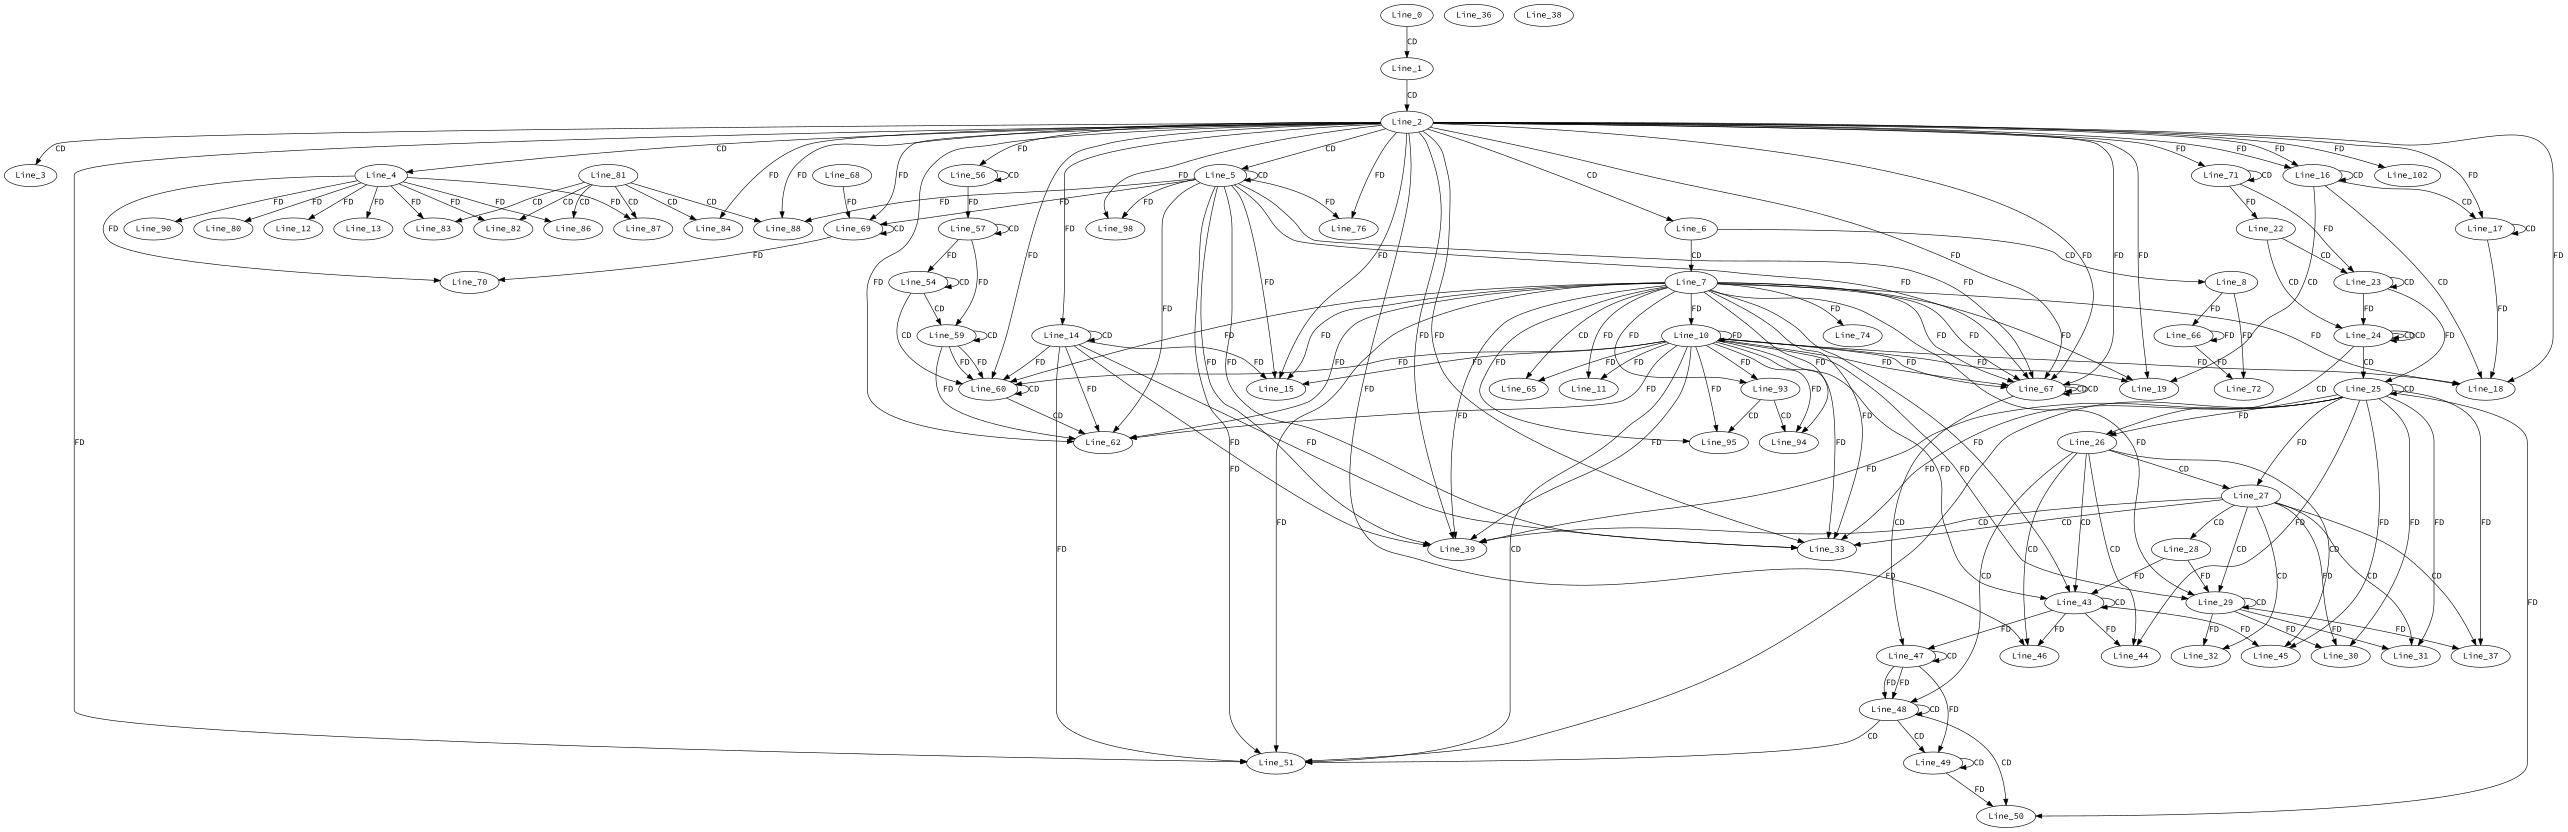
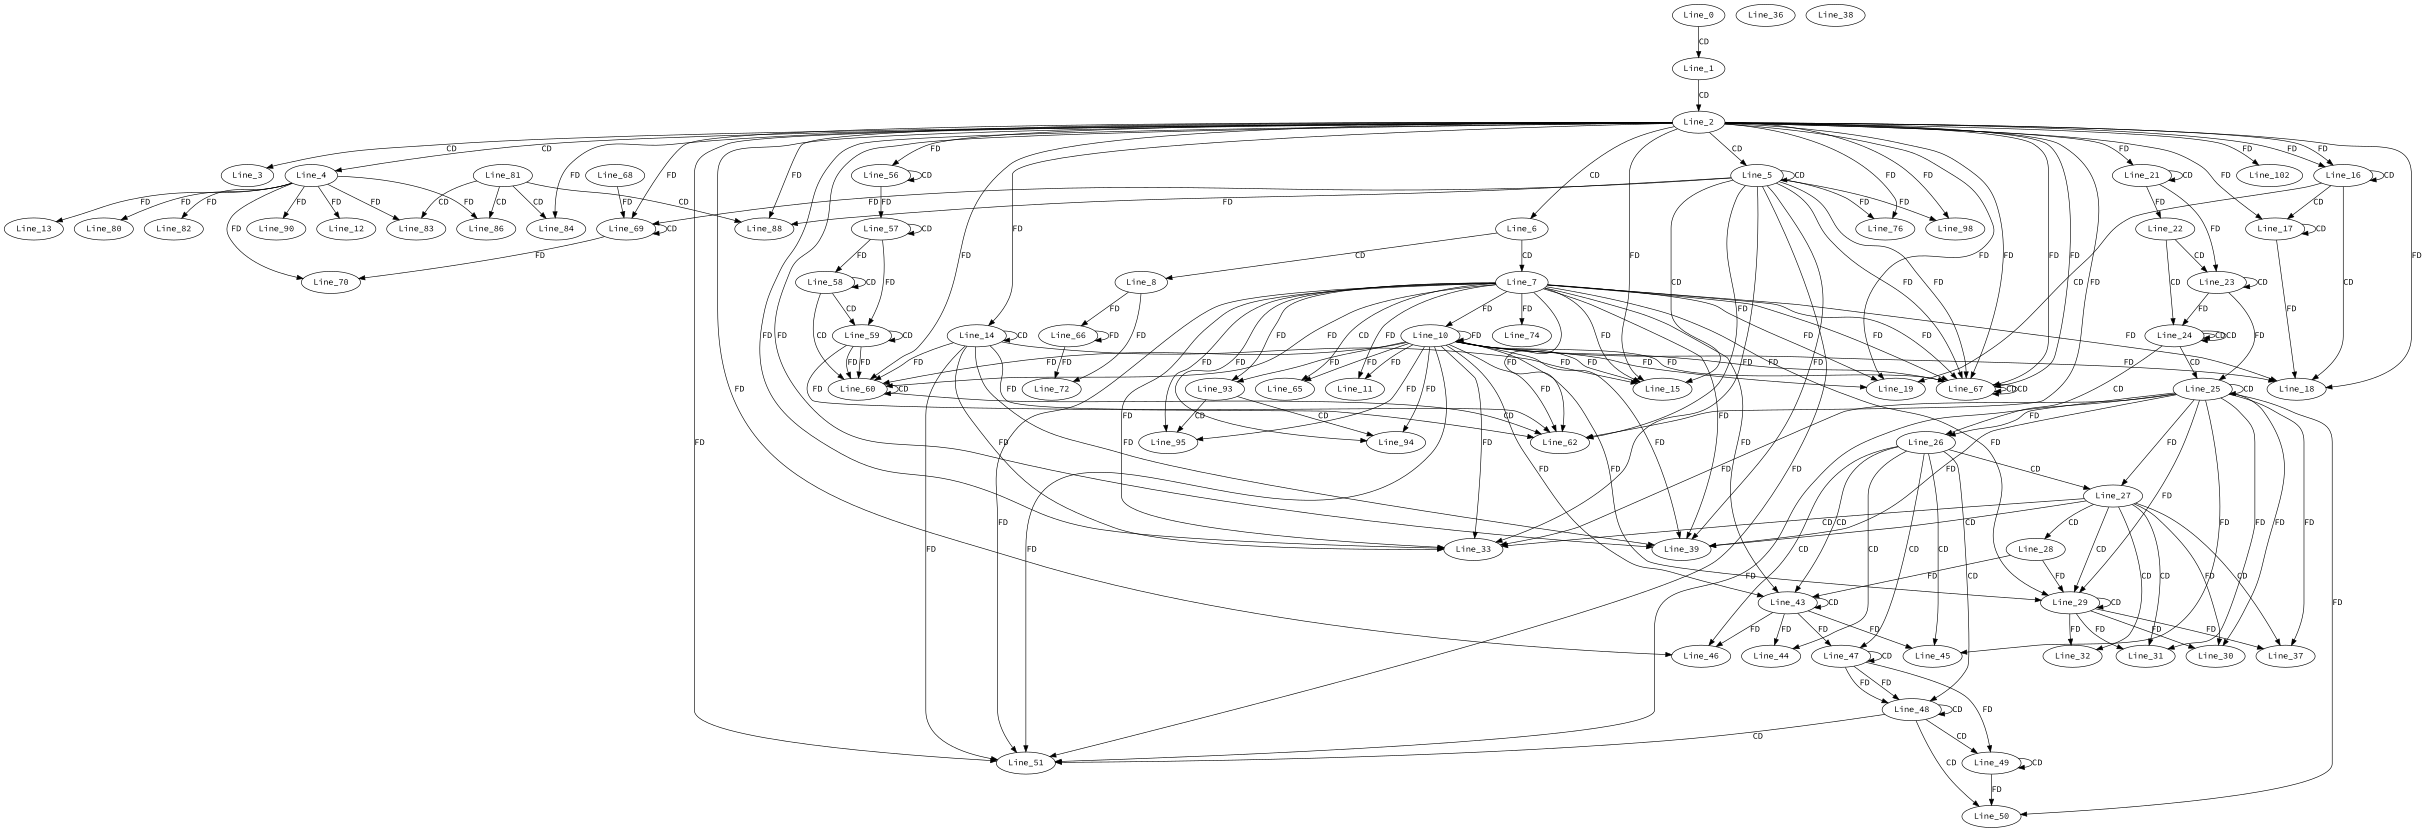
(2221, 176) -> (2142, 176)
(558, 200) -> none
(643, 229) -> none
(918, 282) -> (825, 282)
(1269, 282) -> (1676, 282)
(1899, 497) -> (1905, 553)
(2276, 538) -> (2153, 500)
(1516, 549) -> (1032, 549)
